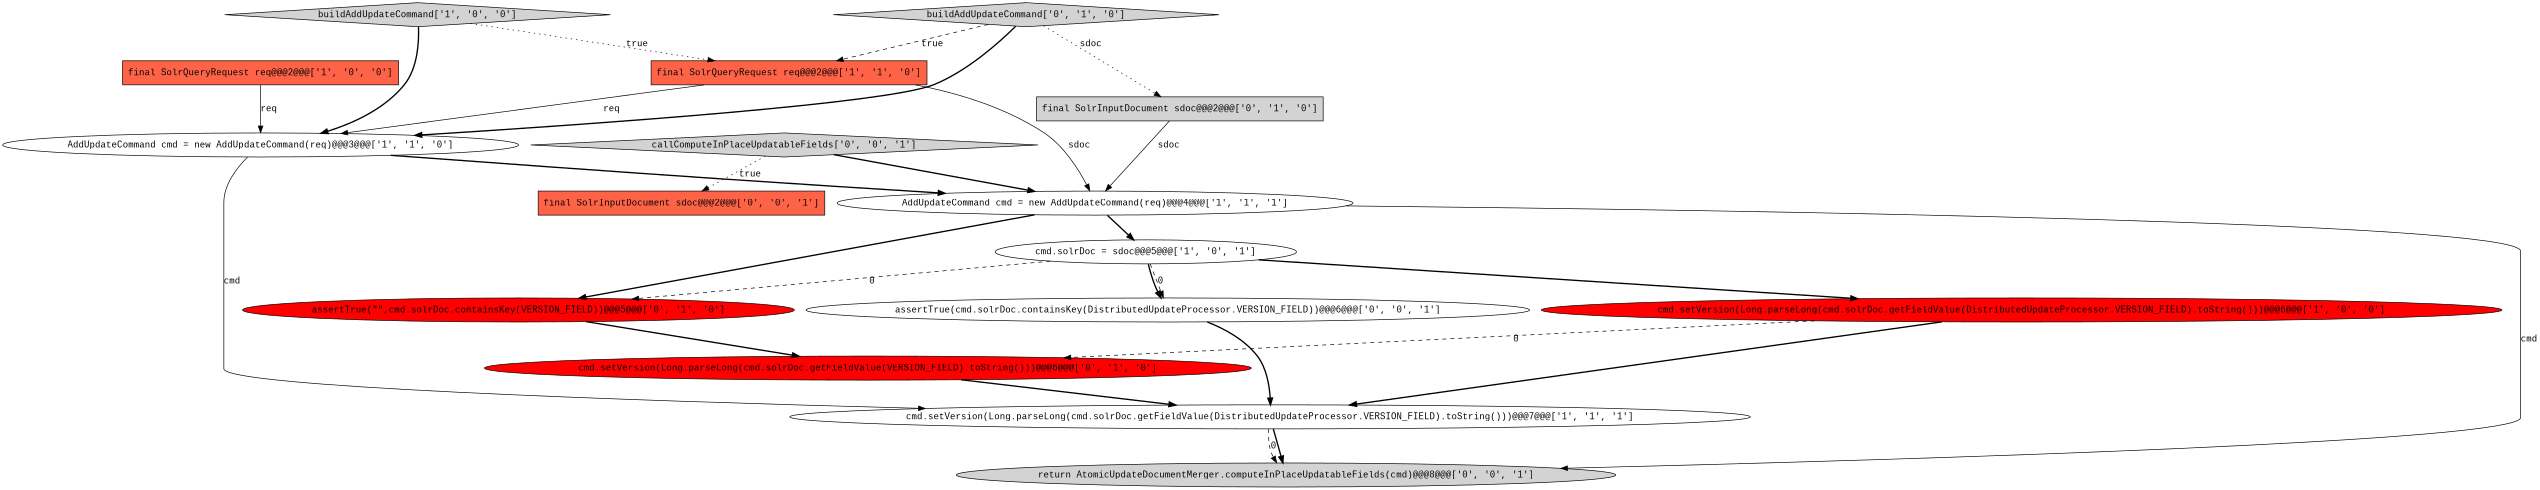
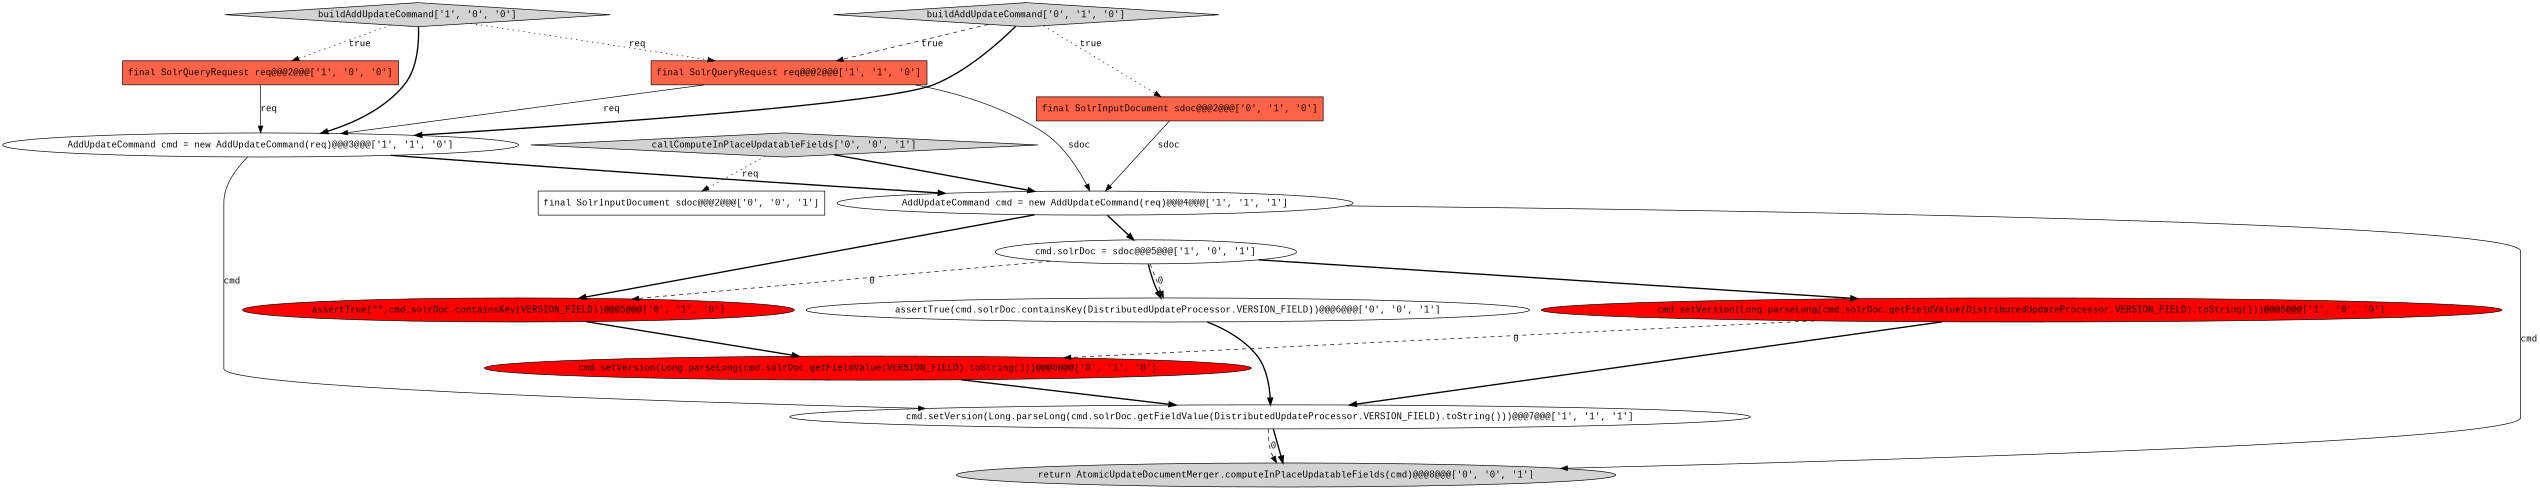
none -> (345, 42)
(637, 44) -> (637, 44)
(1091, 44) -> (1091, 44)
(1180, 109) -> (1180, 109)
(750, 174) -> (750, 174)
(681, 203) -> (681, 203)
